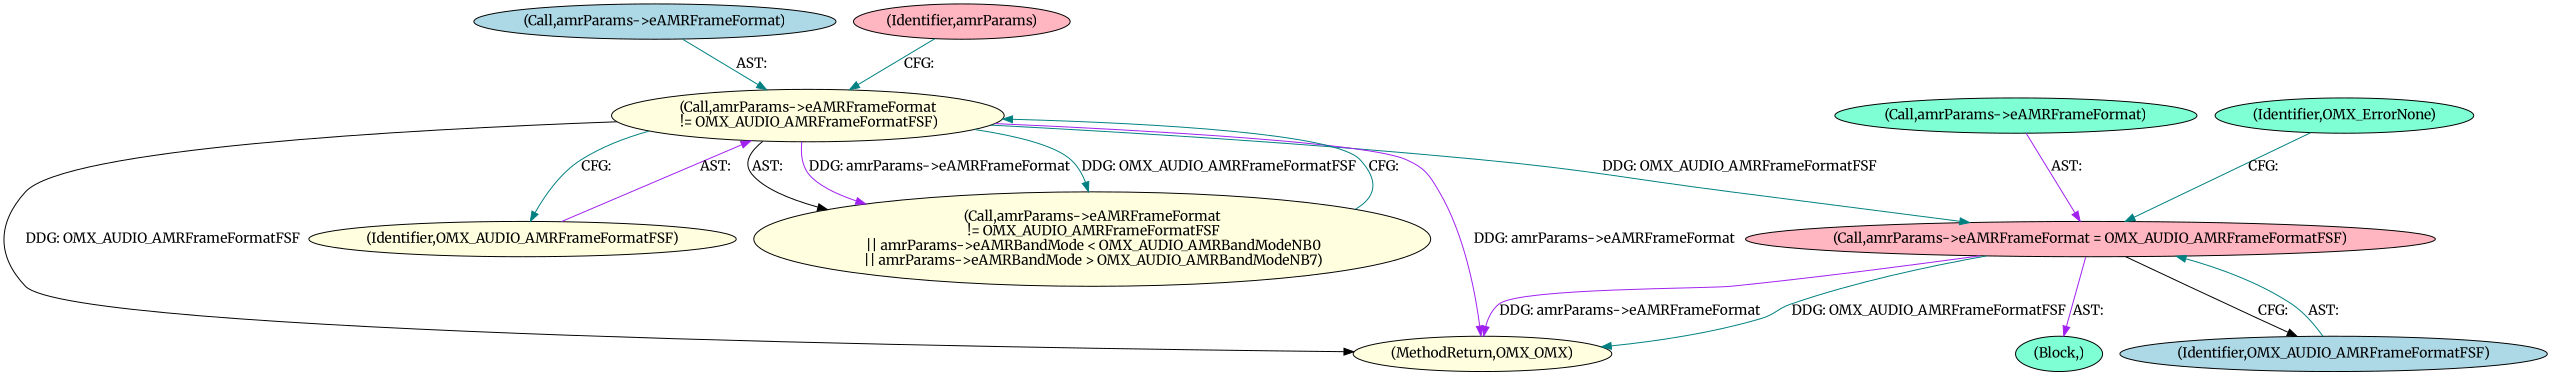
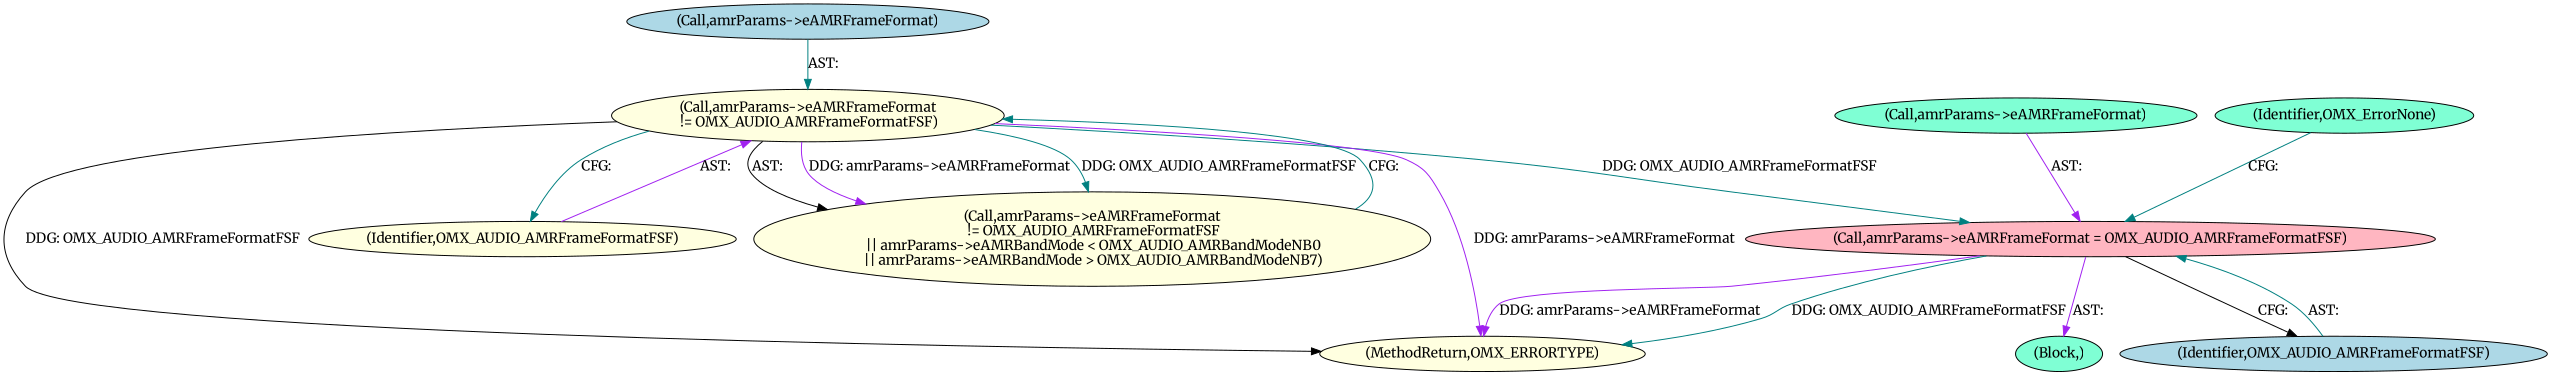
(962, 22) -> none
(1483, 354) -> (1483, 354)
